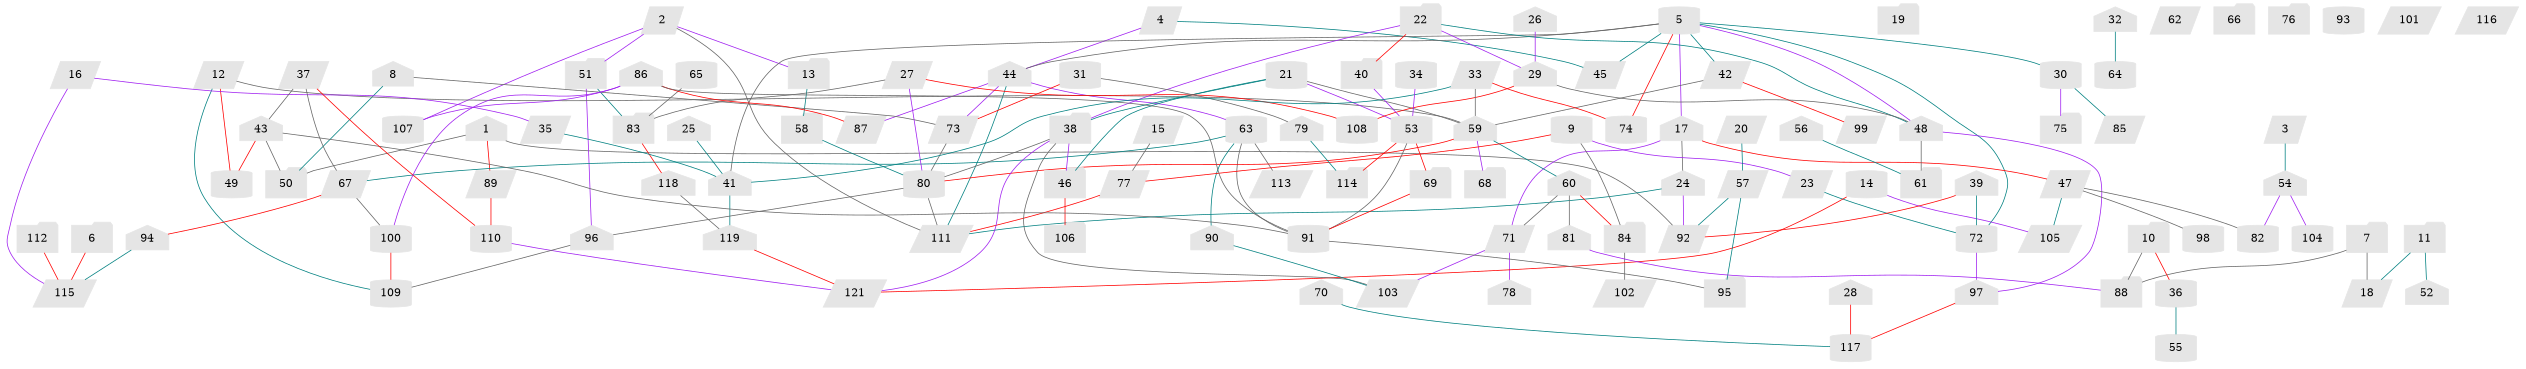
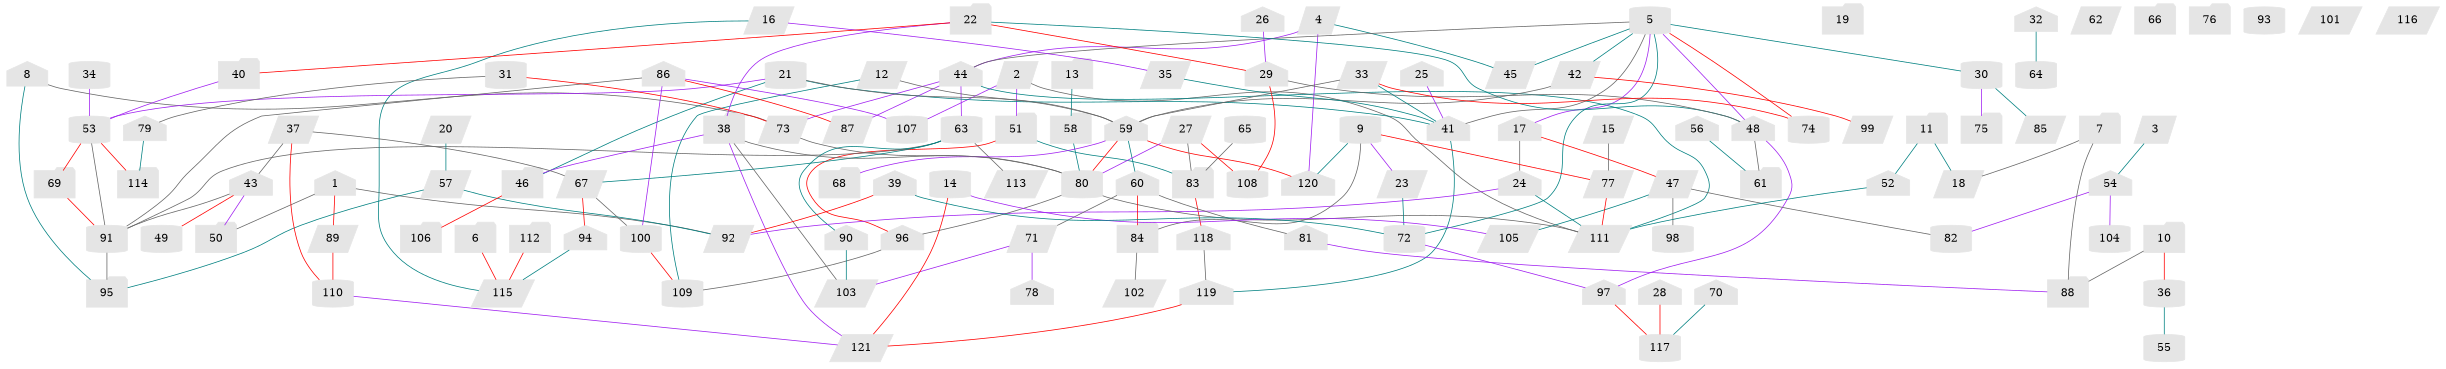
(733, 47) -> none
(1489, 53) -> (1087, 42)
(1178, 98) -> (1259, 104)
(341, 128) -> (26, 194)
(225, 130) -> none
(1568, 155) -> none
(273, 156) -> (234, 210)
(589, 157) -> (817, 167)
(710, 157) -> (1438, 108)
none -> (1308, 184)
(20, 190) -> (440, 73)
none -> (1748, 206)
